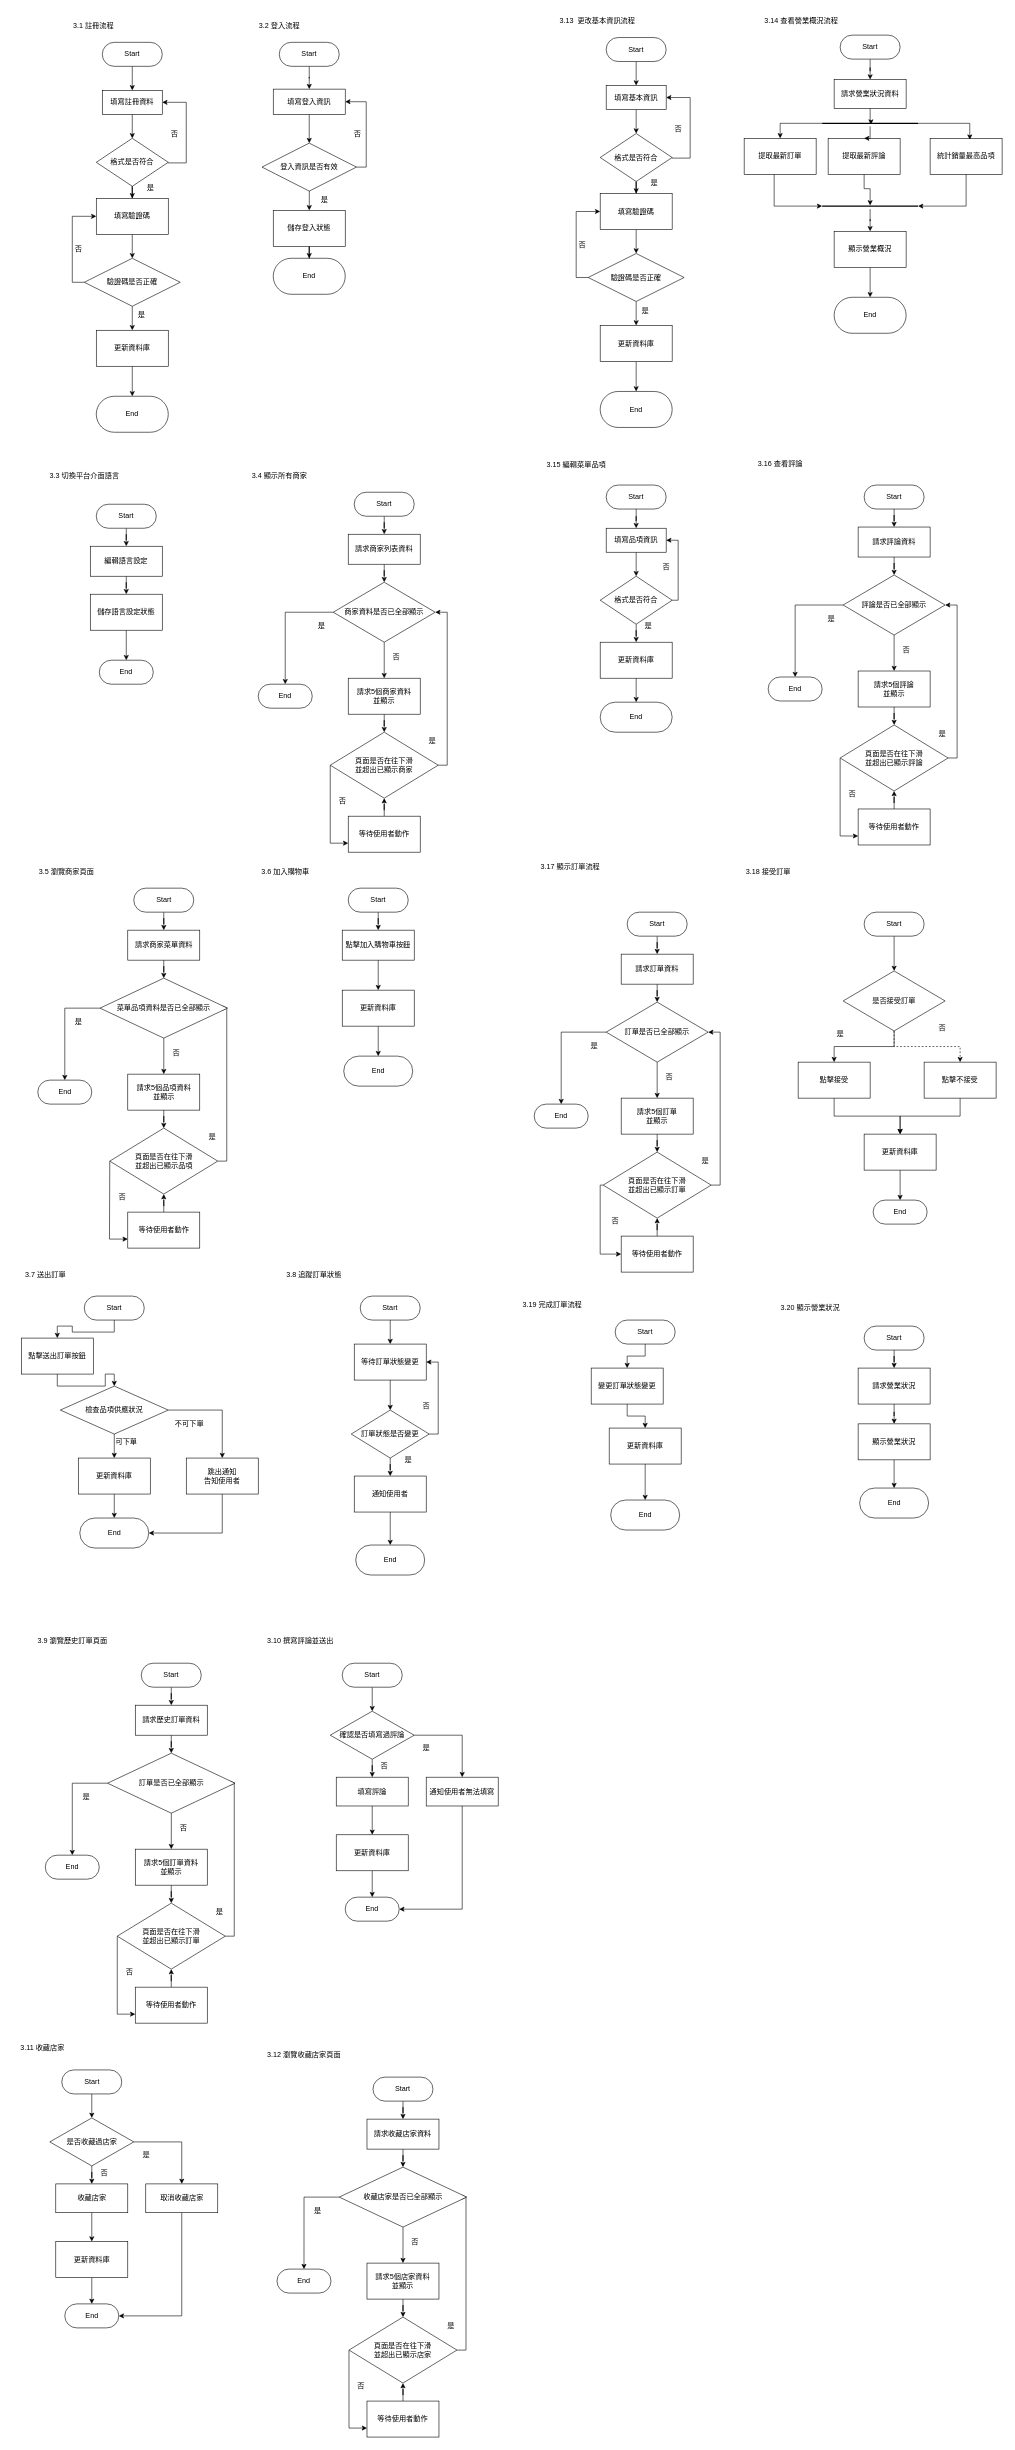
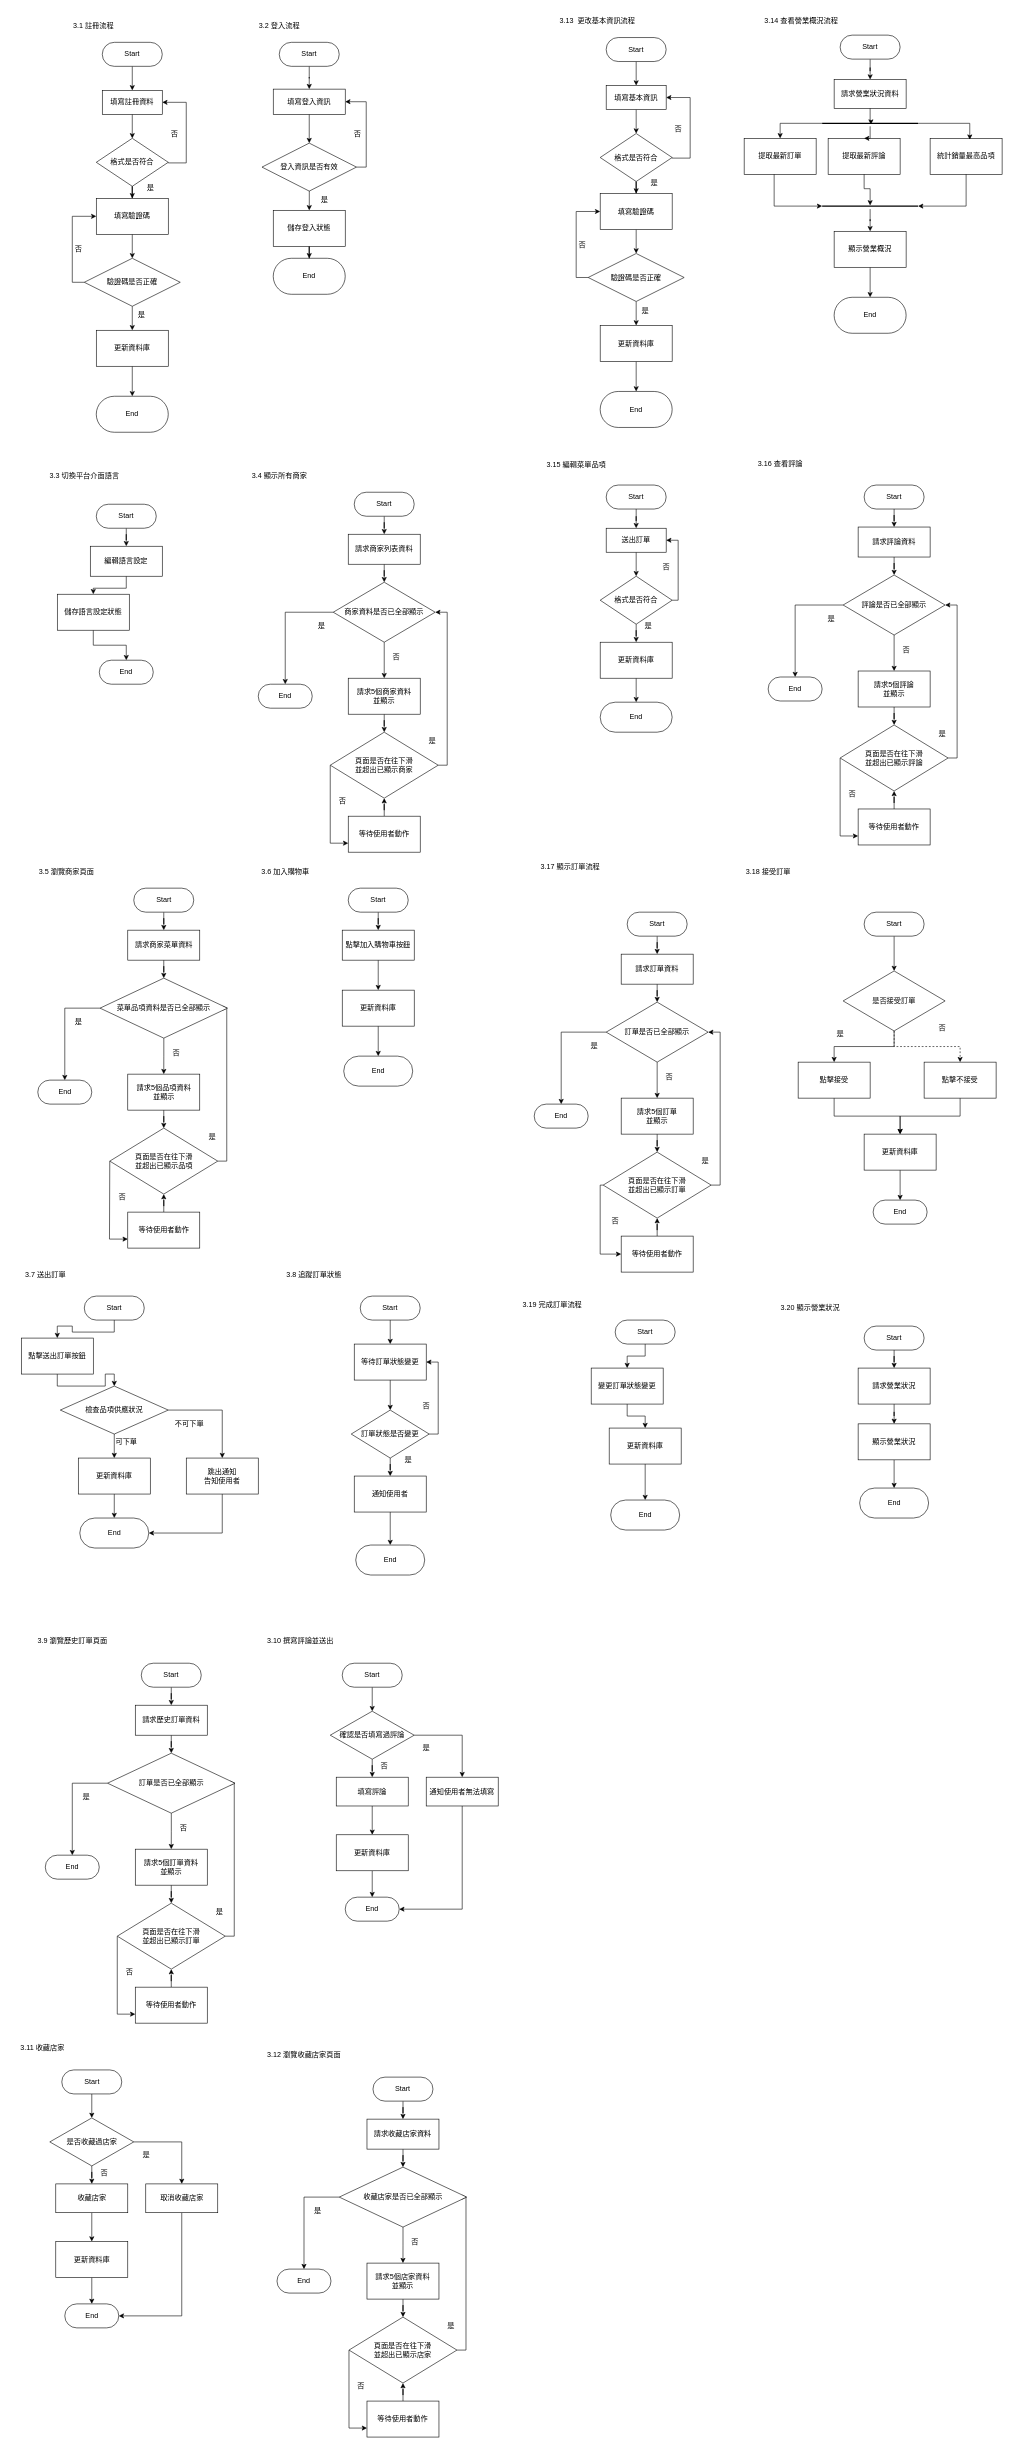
(636, 540) -> (636, 540)
(126, 612) -> (93, 612)
